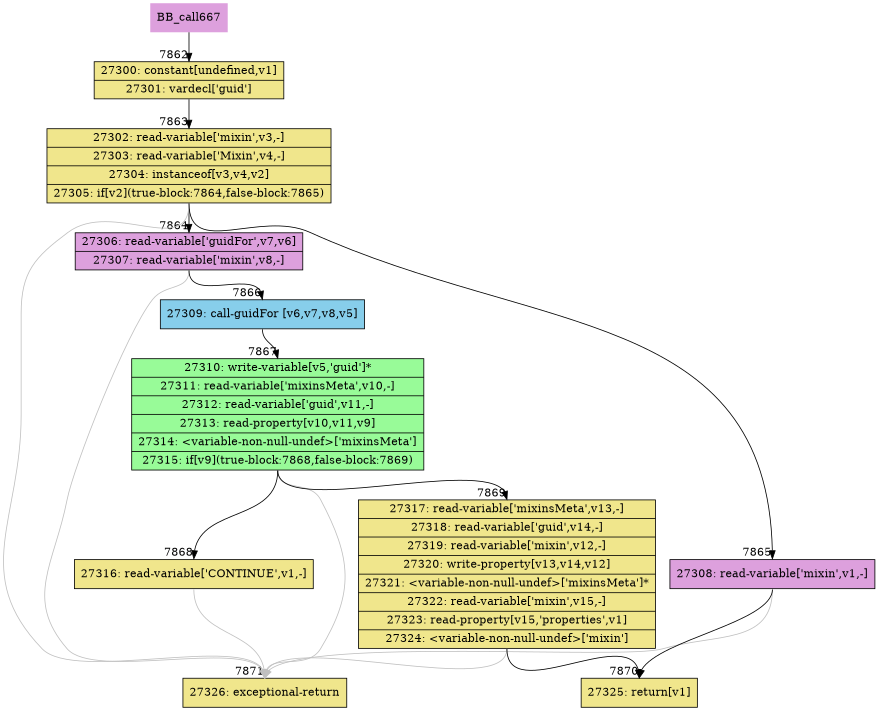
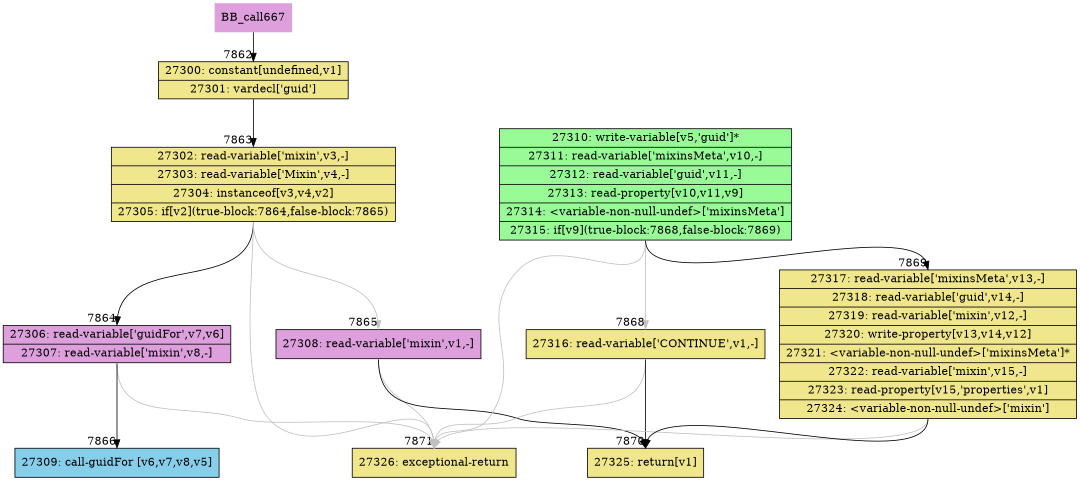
(532, 307) -> (312, 275)
(267, 341) -> none
none -> (646, 400)
(240, 513) -> (646, 281)
